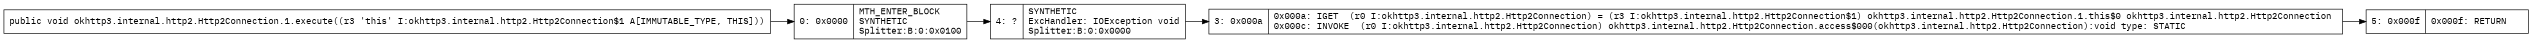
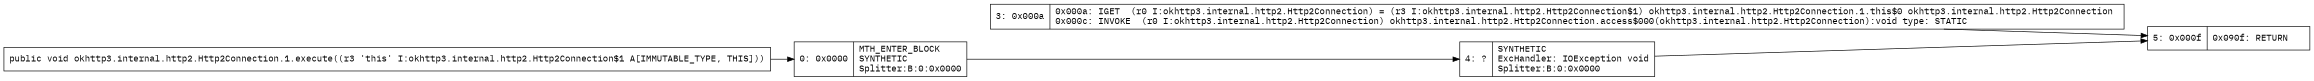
(2477, 21) -> (2259, 38)
(1194, 22) -> (1898, 49)
(910, 31) -> (910, 69)
